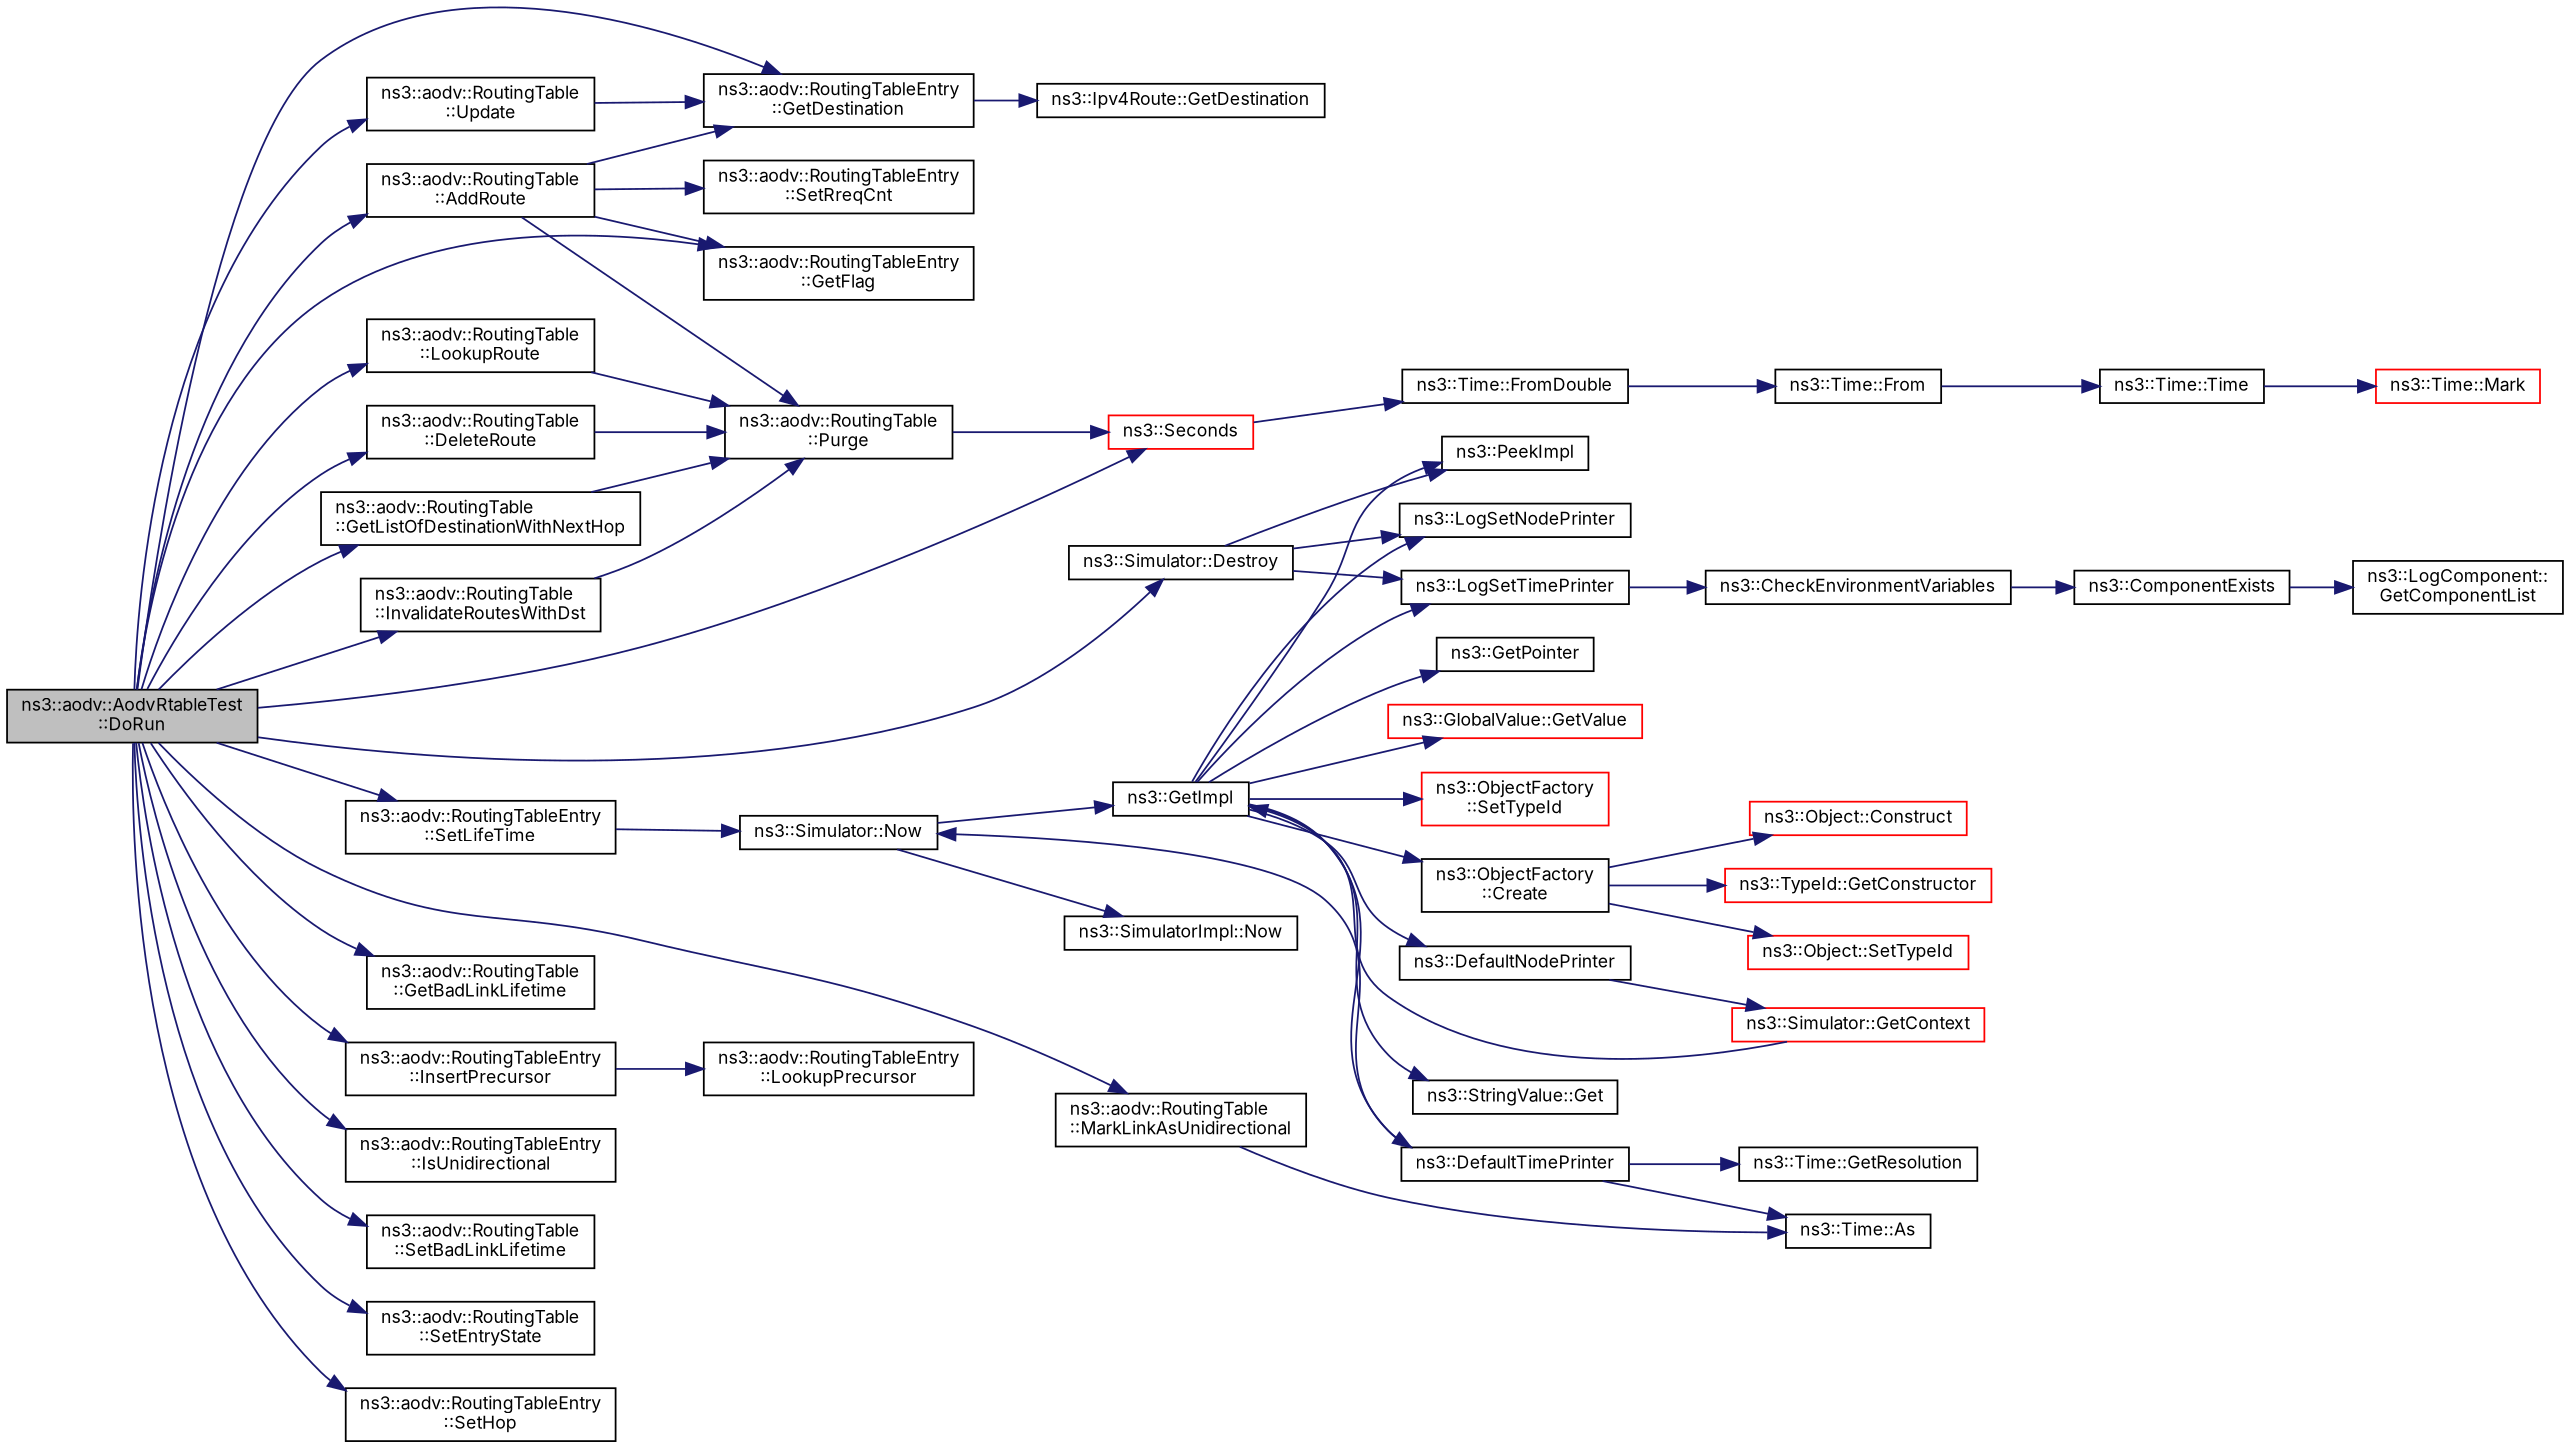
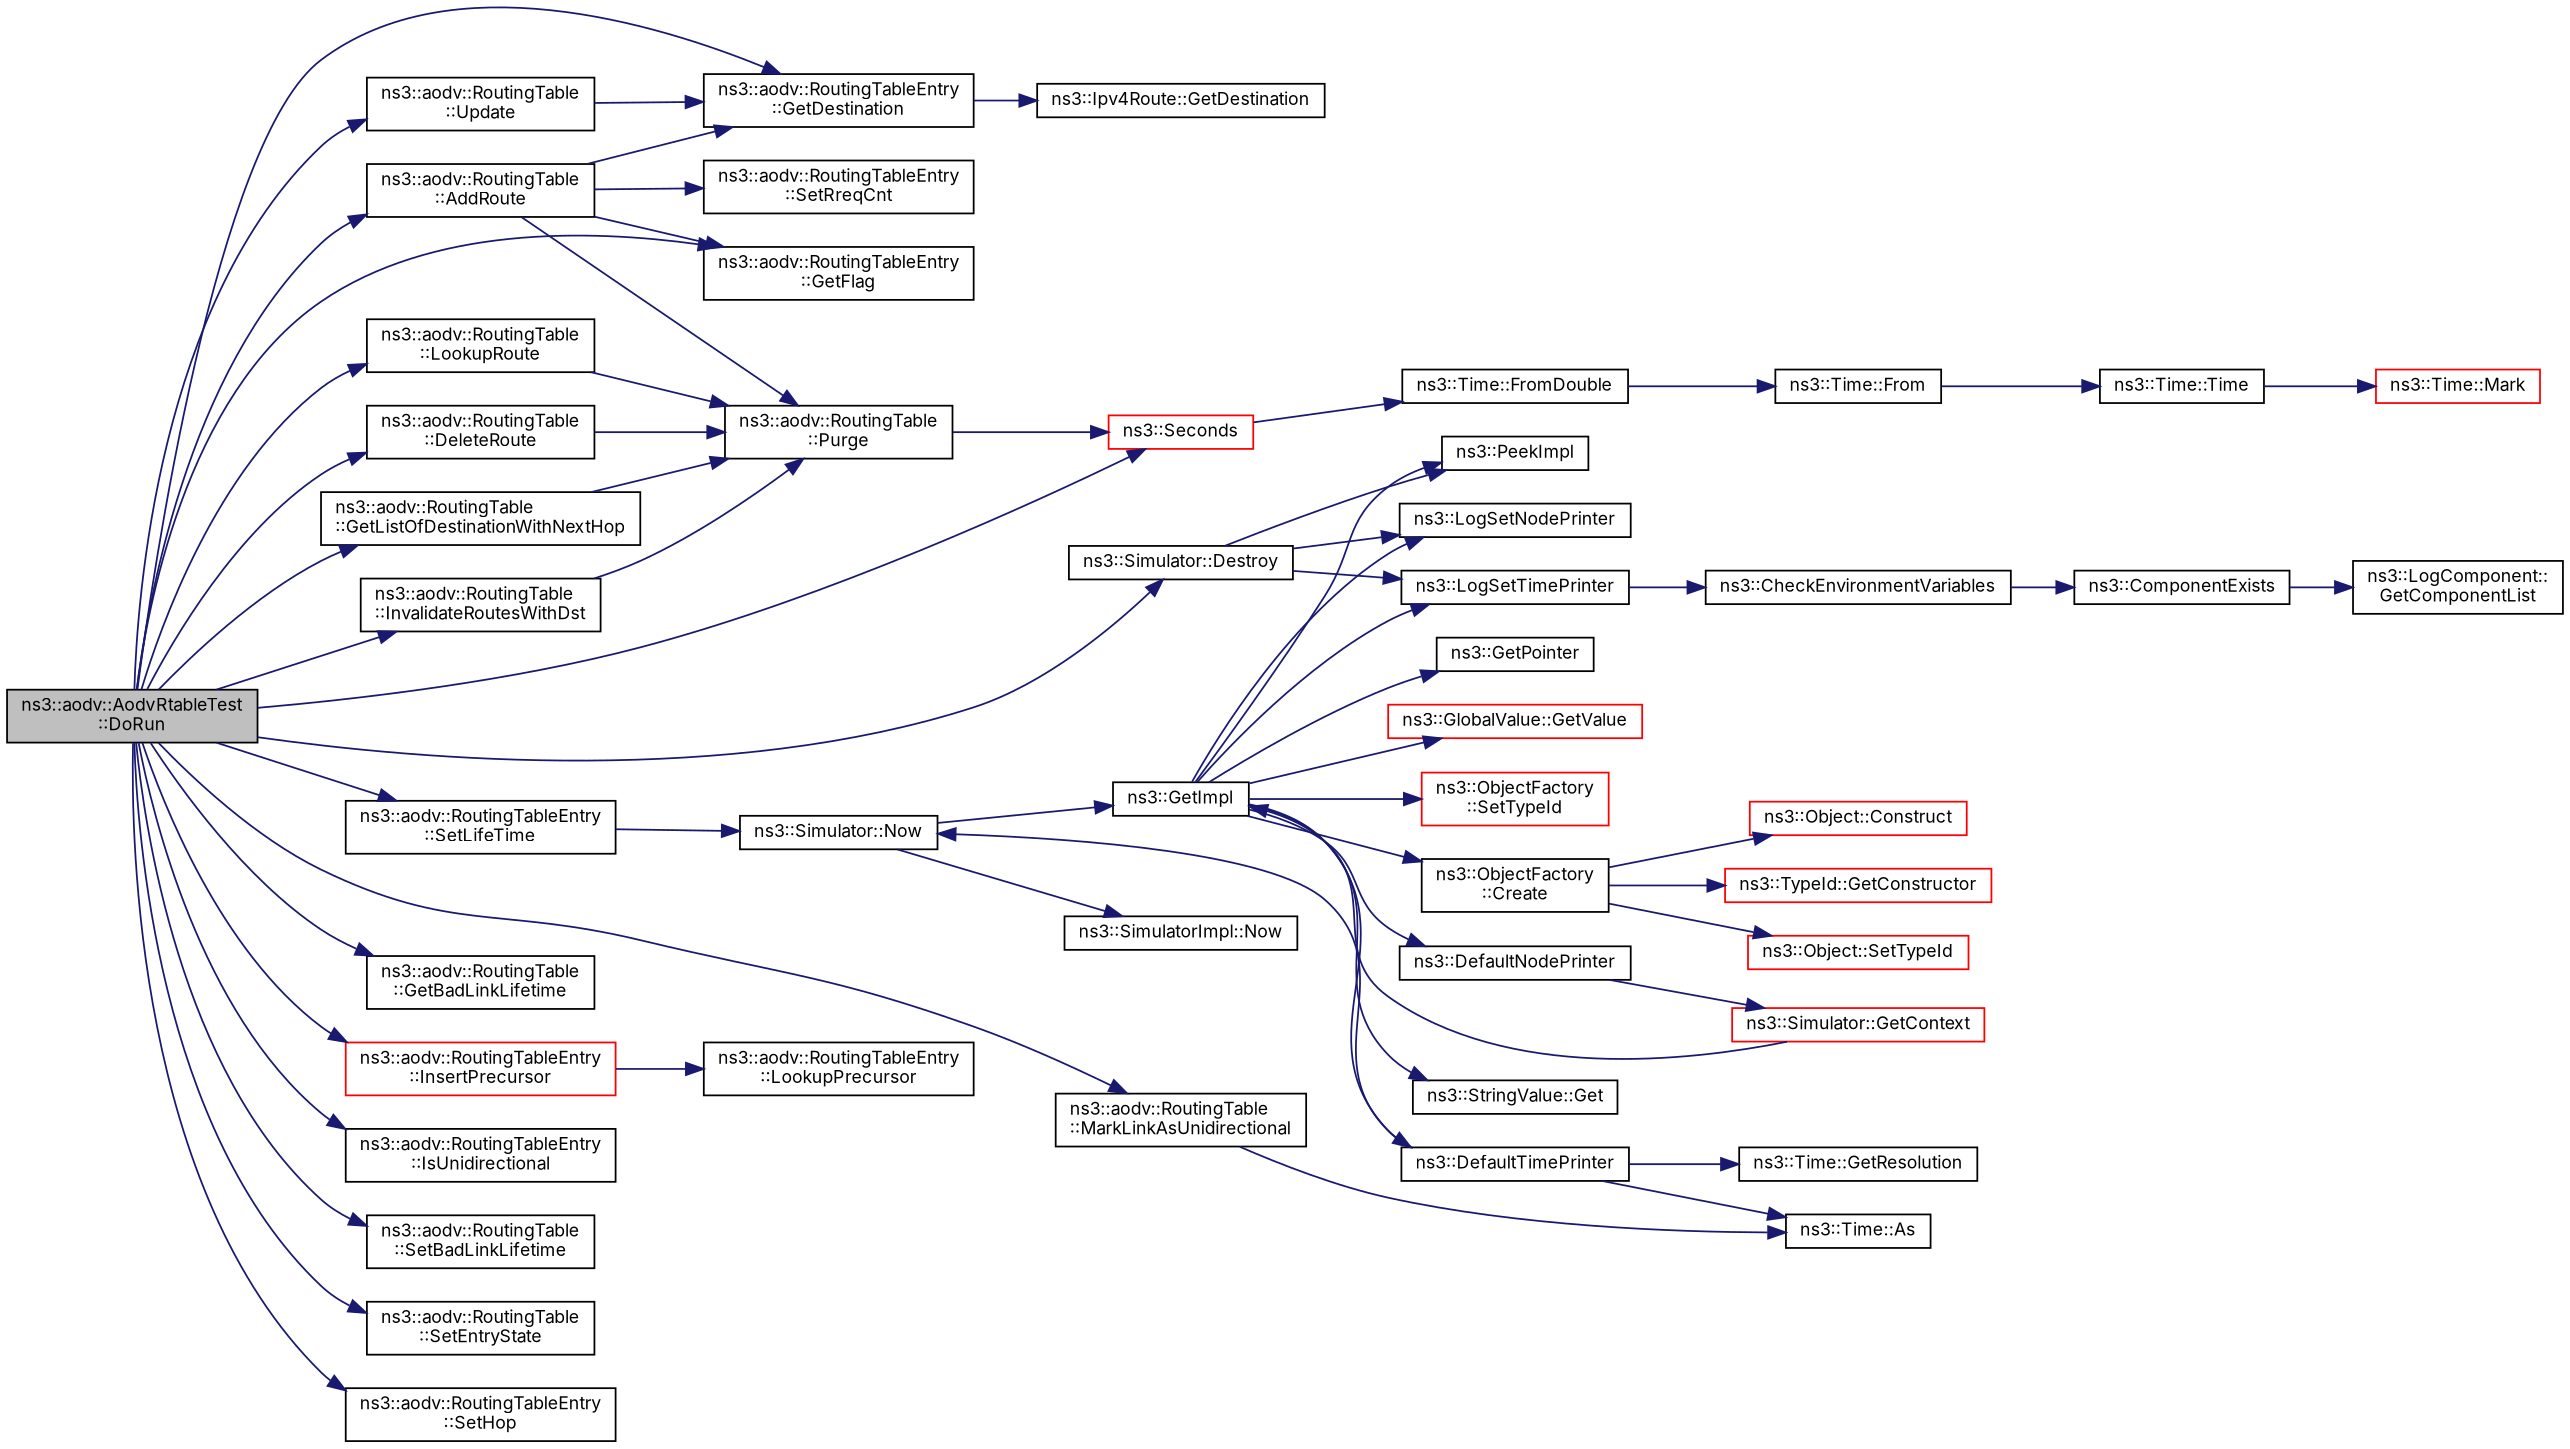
(481, 1069) -> (481, 1069)
